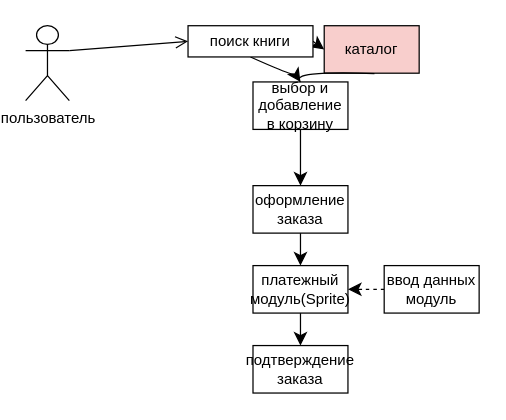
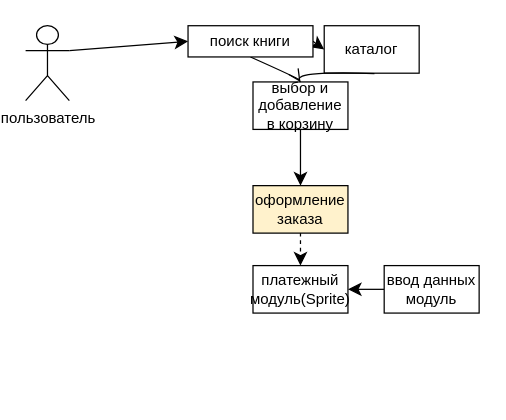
(179, 42) -> (176, 42)
(372, 49) -> (372, 49)
(285, 71) -> (284, 72)
(301, 209) -> (301, 209)
(301, 245) -> (301, 245)
(370, 289) -> (370, 289)
(301, 324) -> none
(301, 369) -> none
